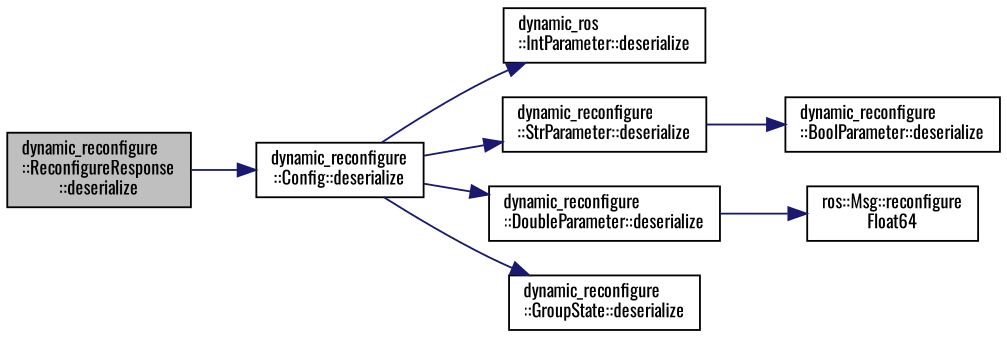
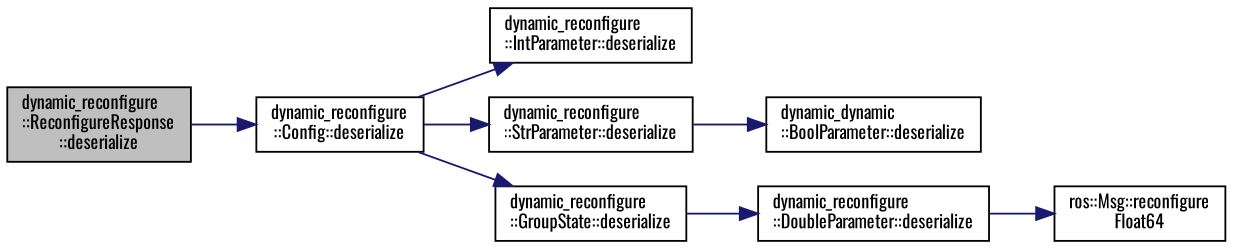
(605, 35) -> (591, 35)
(893, 125) -> (874, 125)
(447, 188) -> (713, 214)
